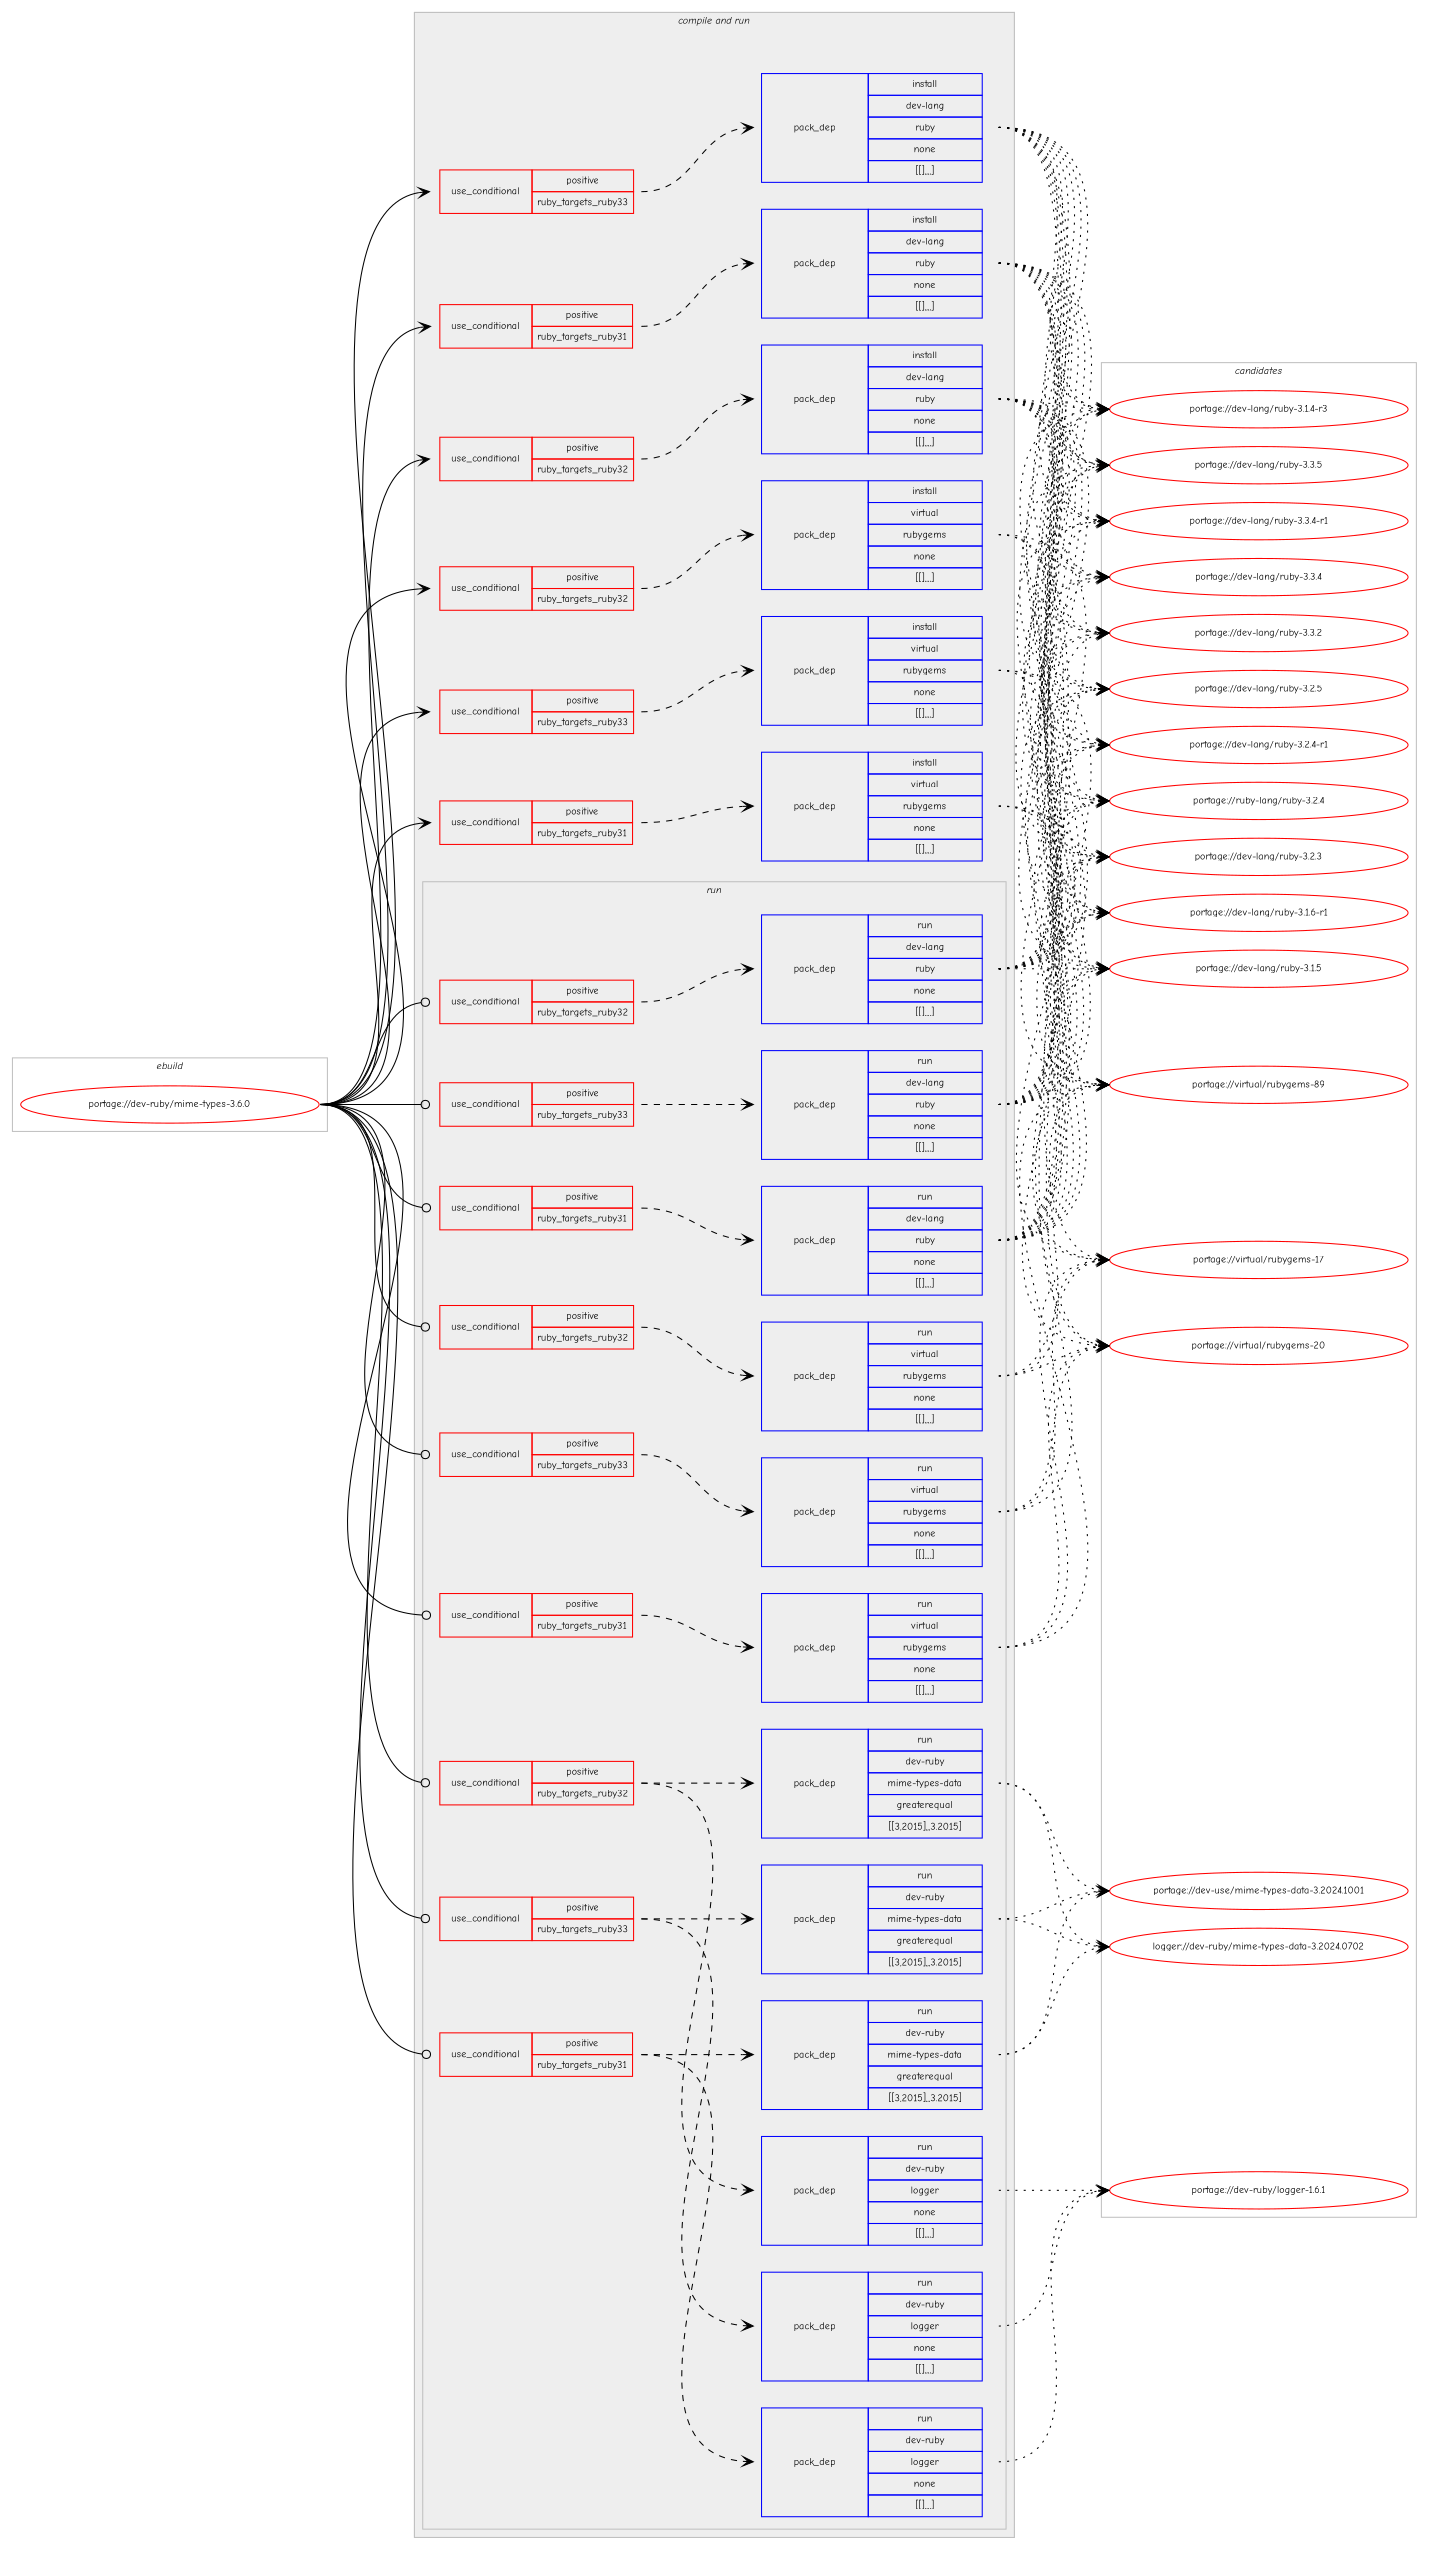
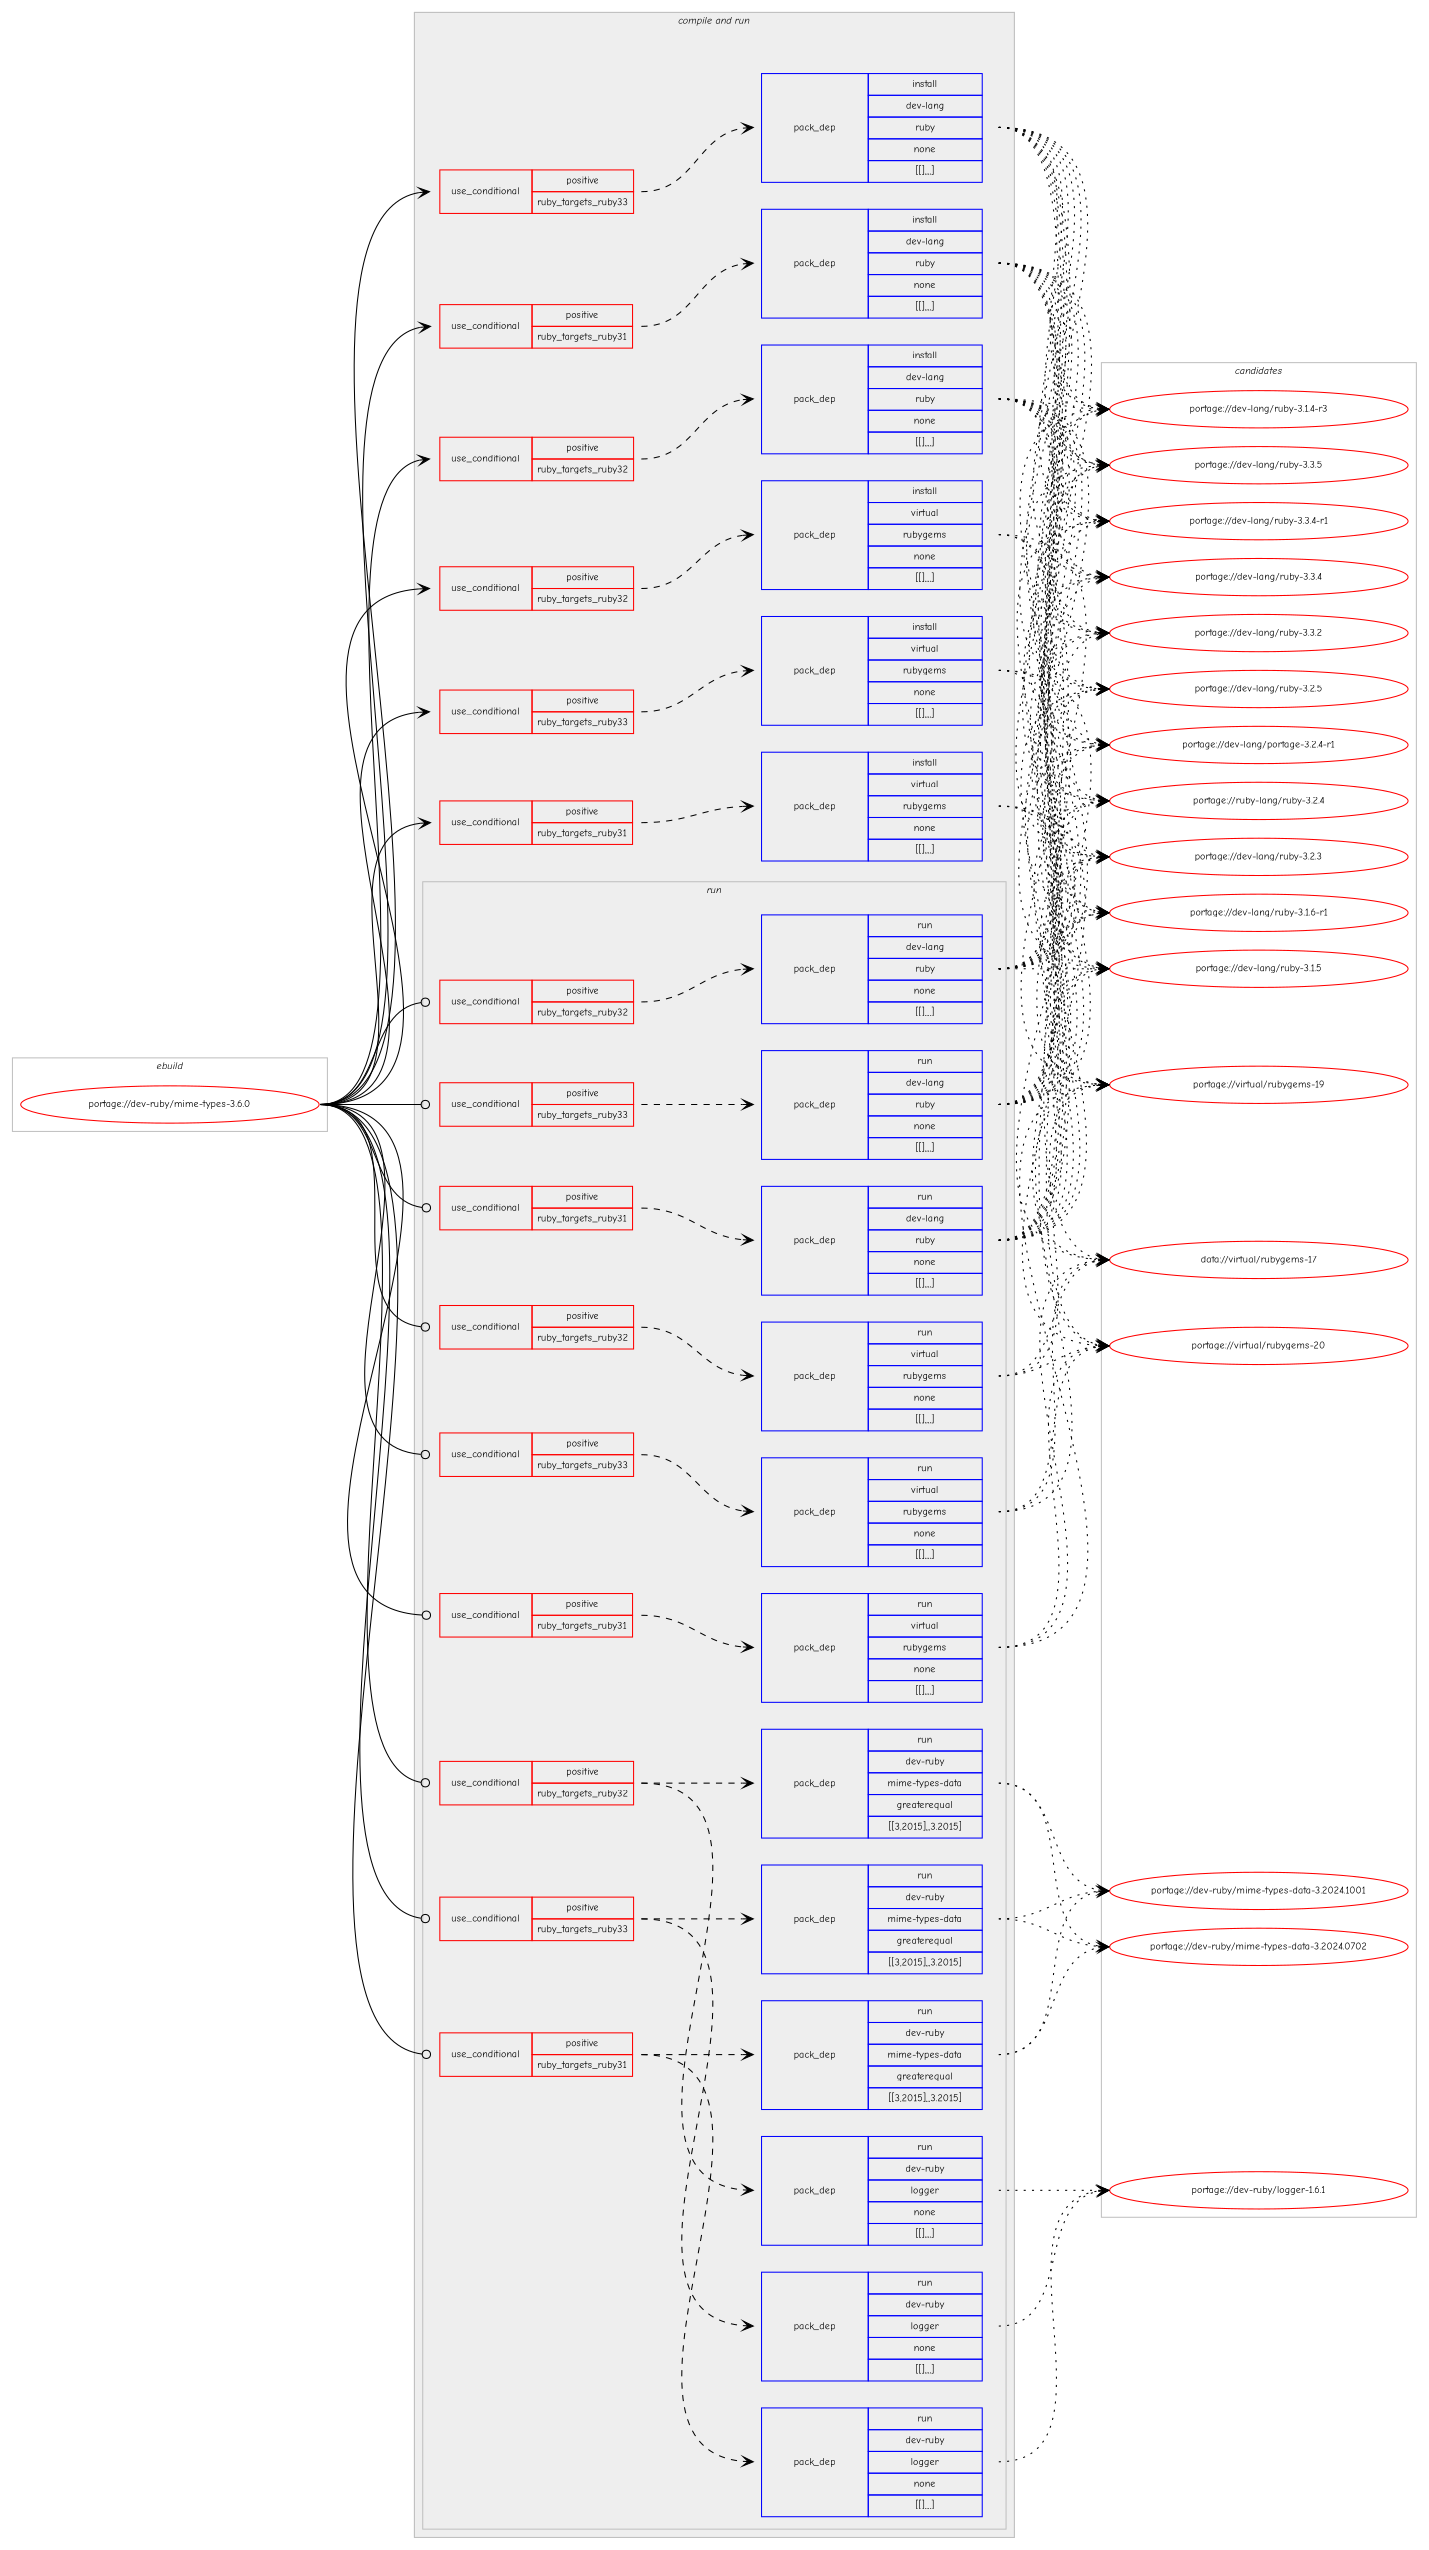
(1259, 745) -> (1259, 745)
(1259, 1085) -> (1259, 1085)
(1259, 1260) -> (1259, 1260)
(1259, 1891) -> (1259, 1891)
(1259, 1947) -> (1259, 1947)
